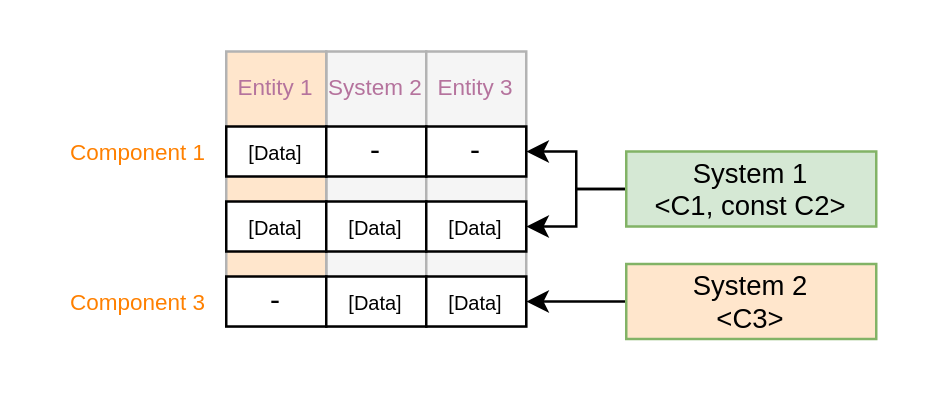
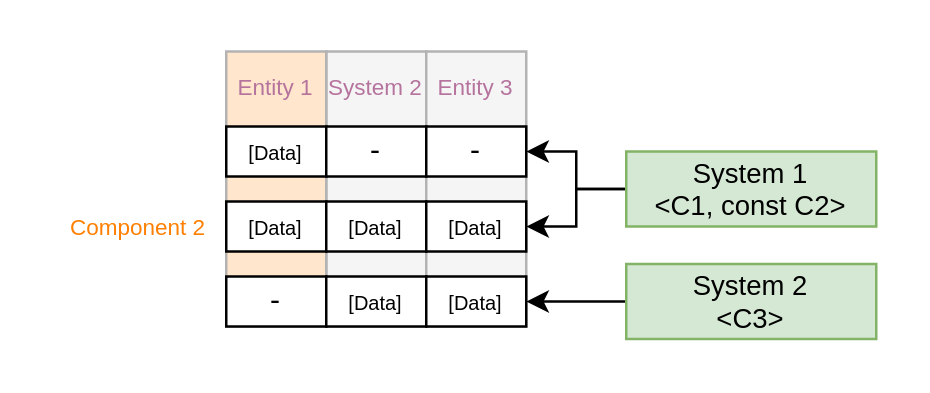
(139, 151) -> none
none -> (139, 226)
(139, 301) -> none
(751, 301) -> (751, 301)
